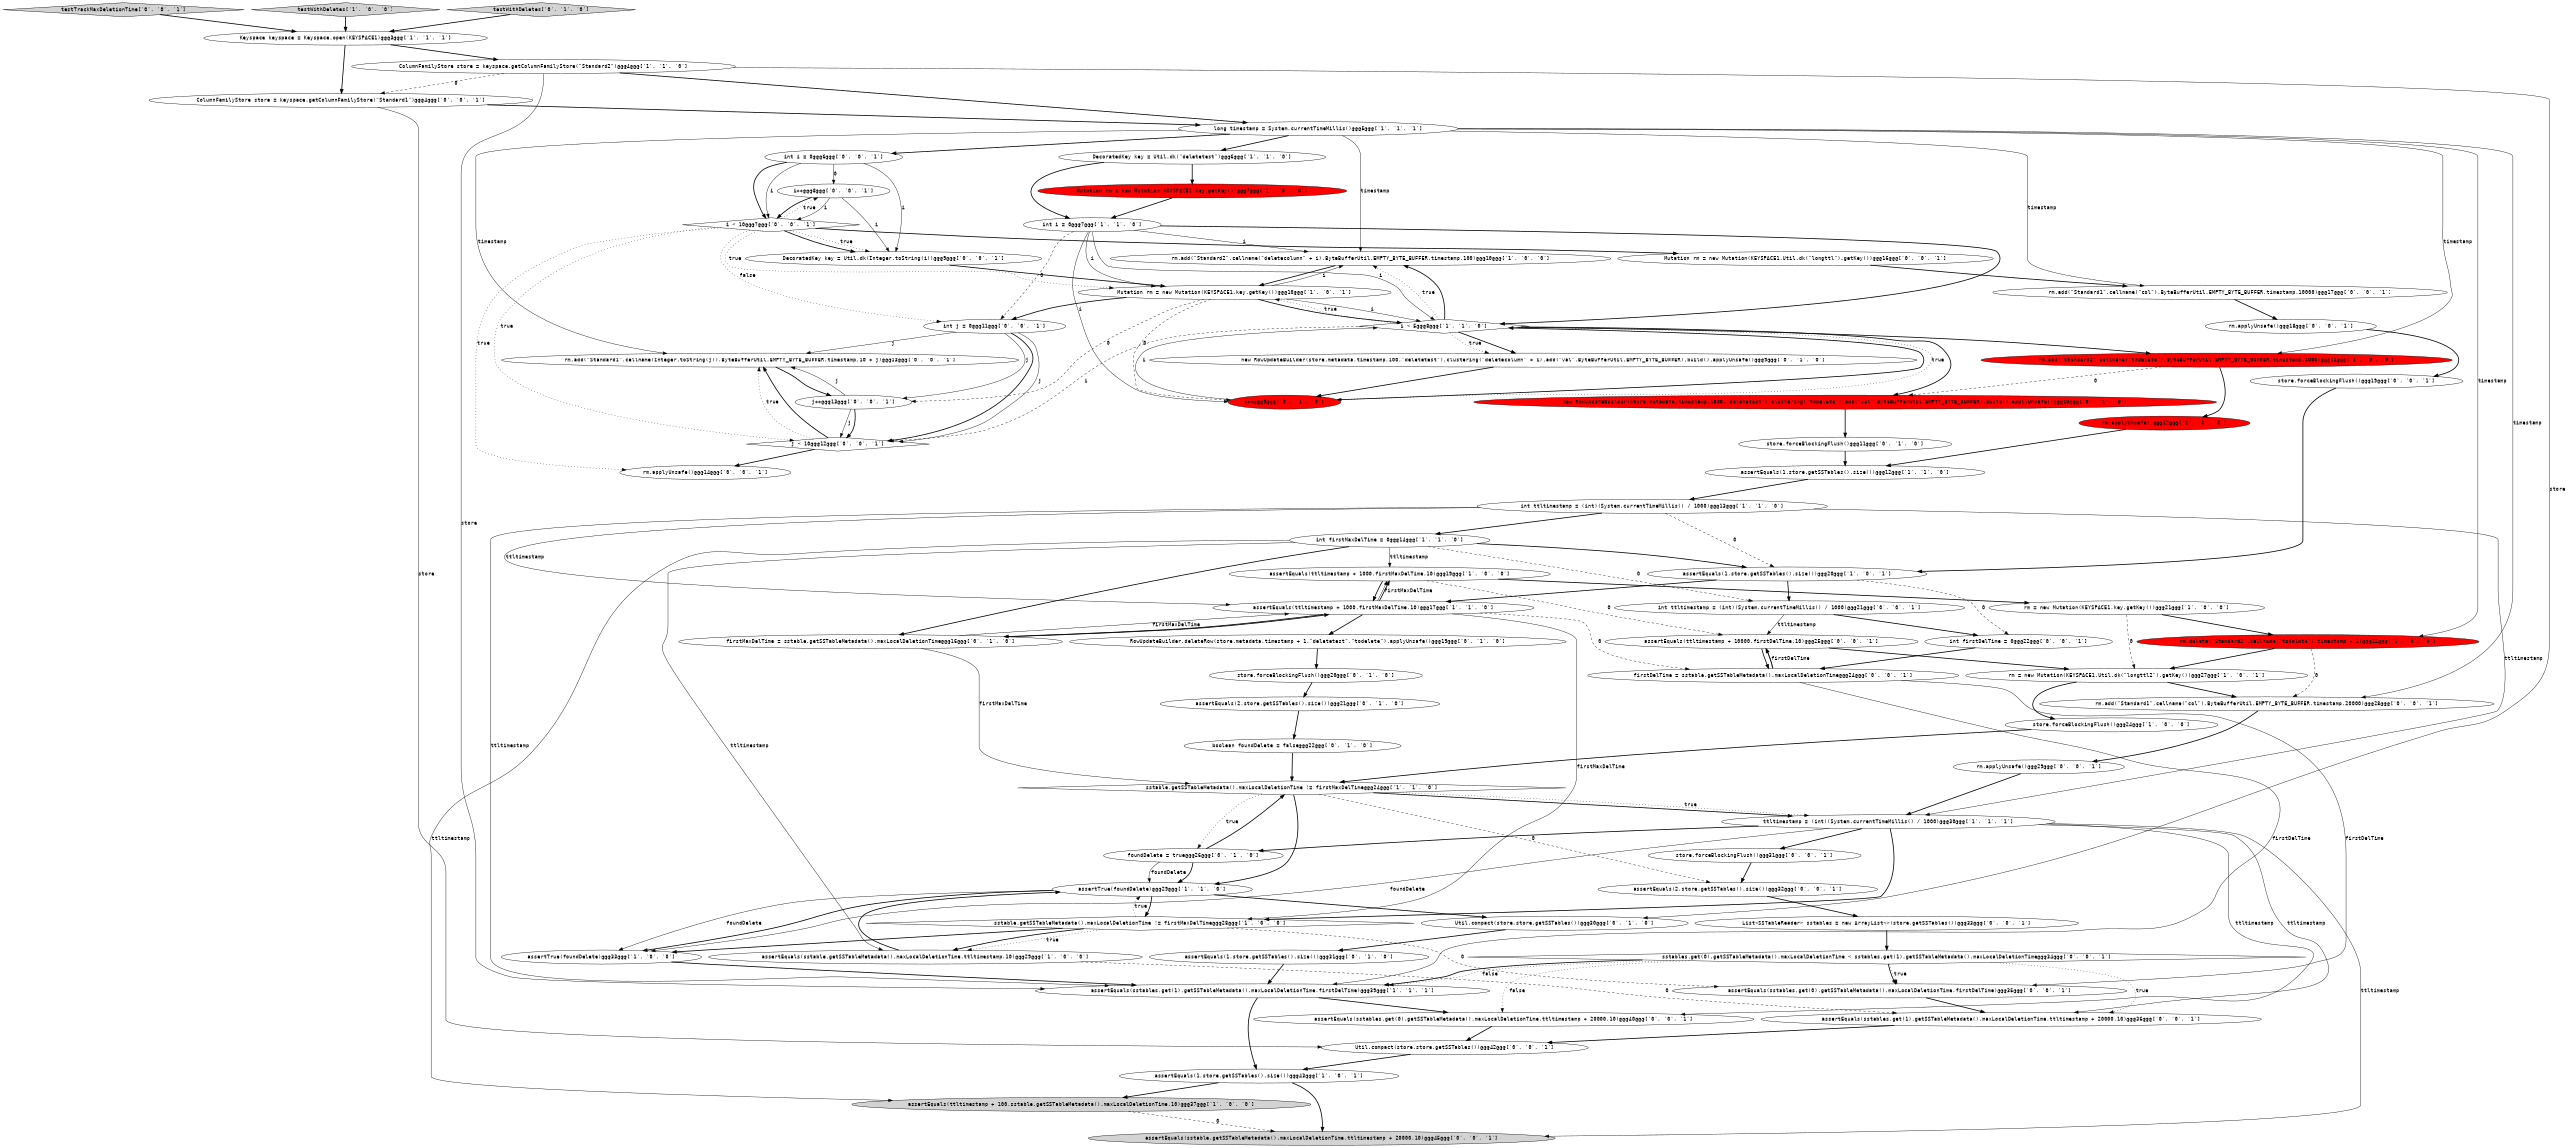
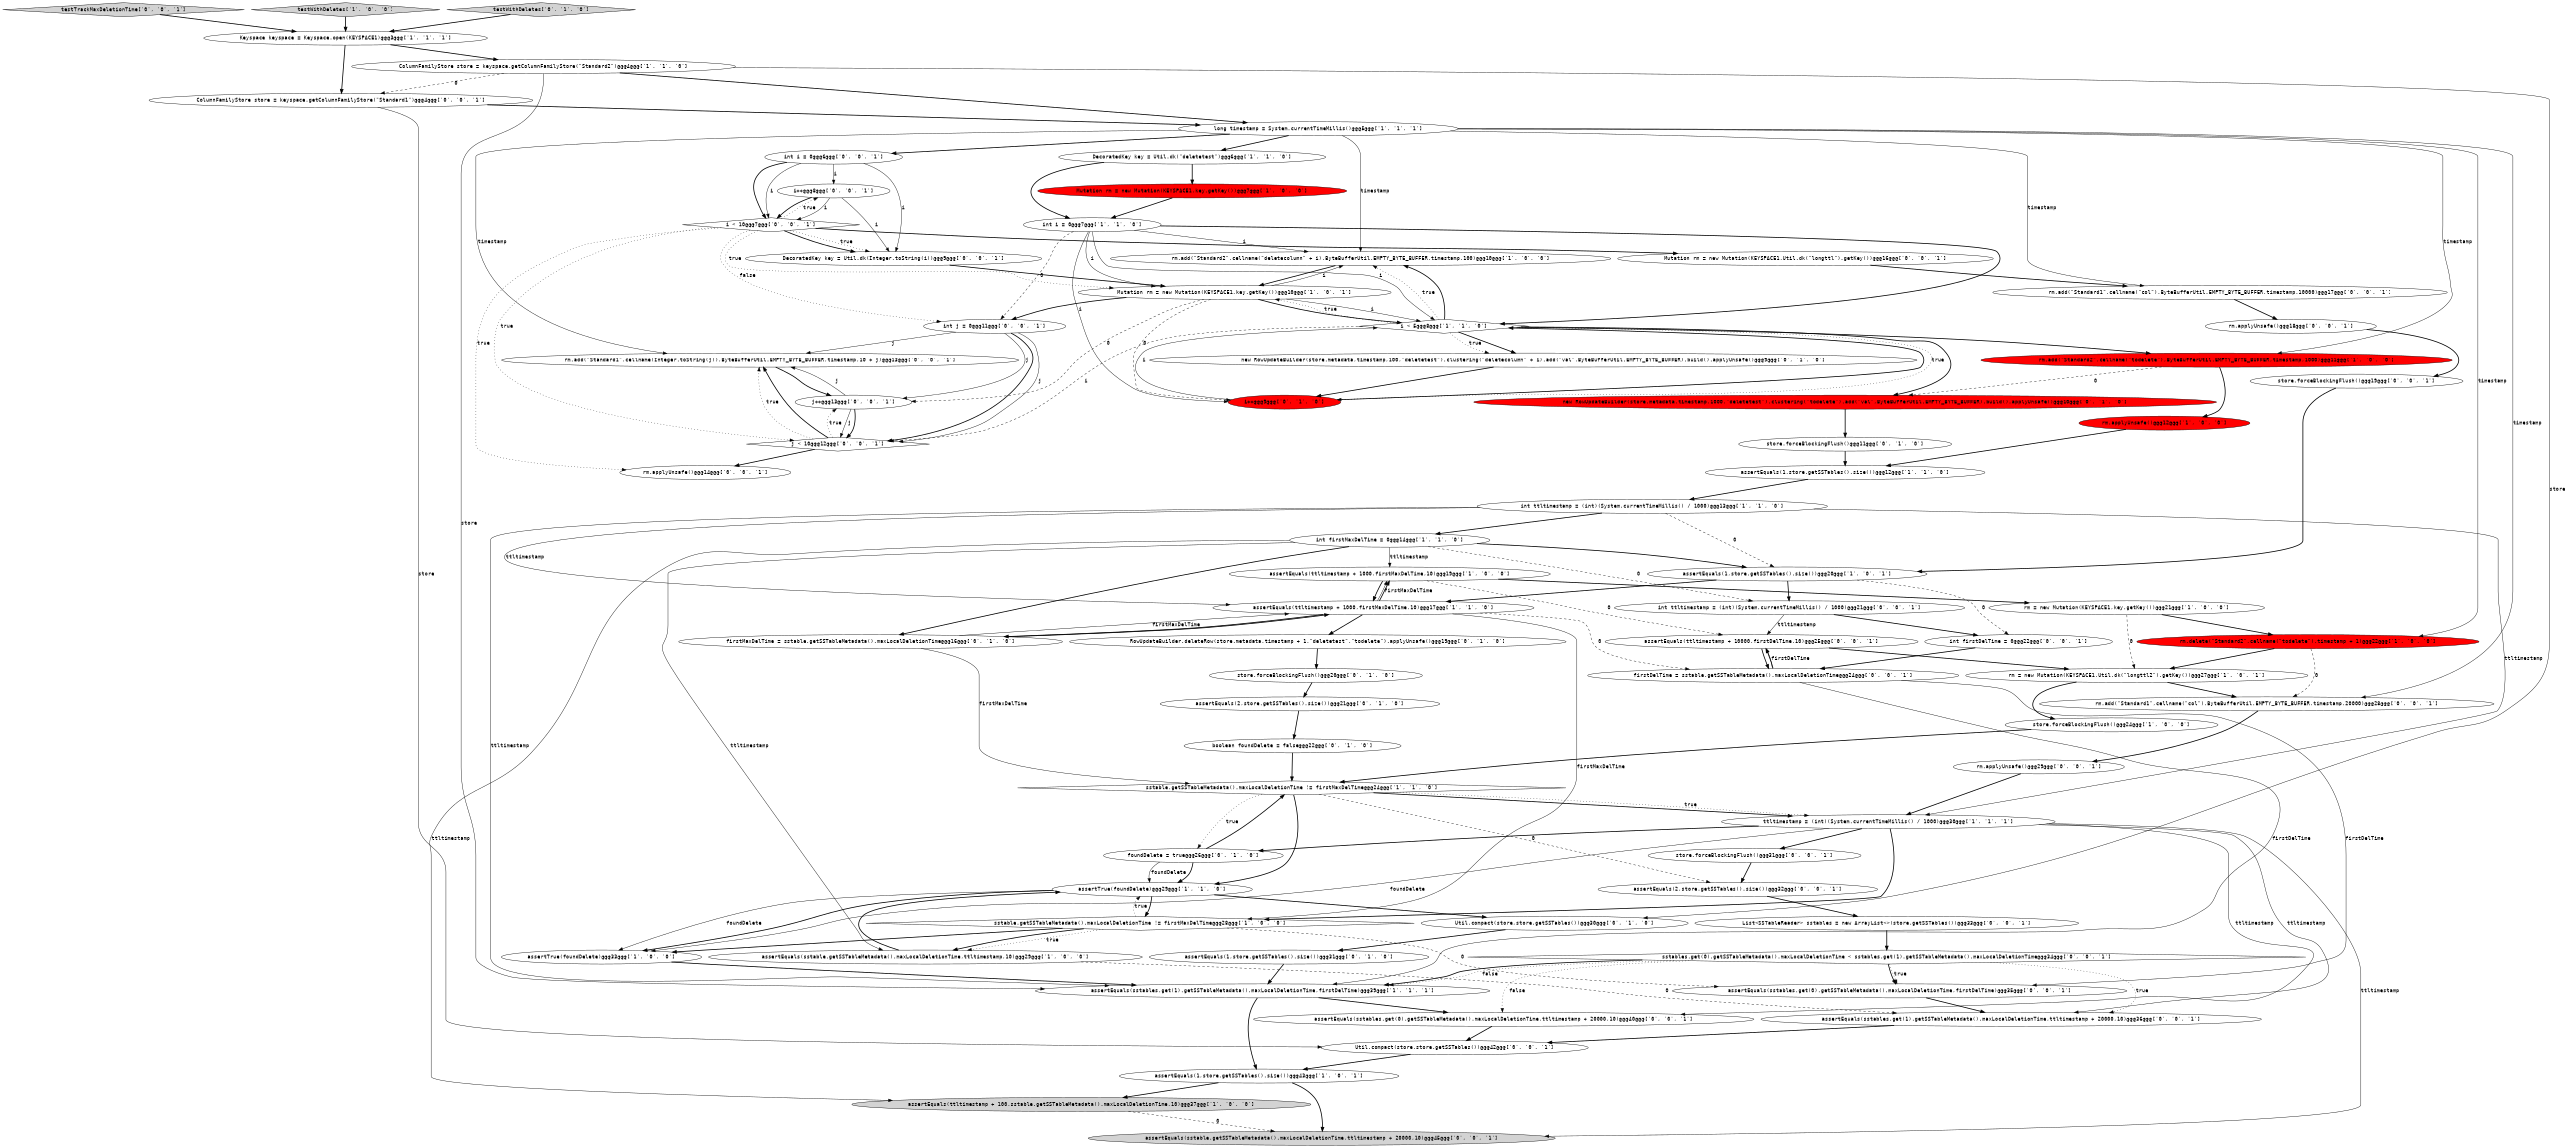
(835, 174) -> (835, 174)
none -> (827, 424)
